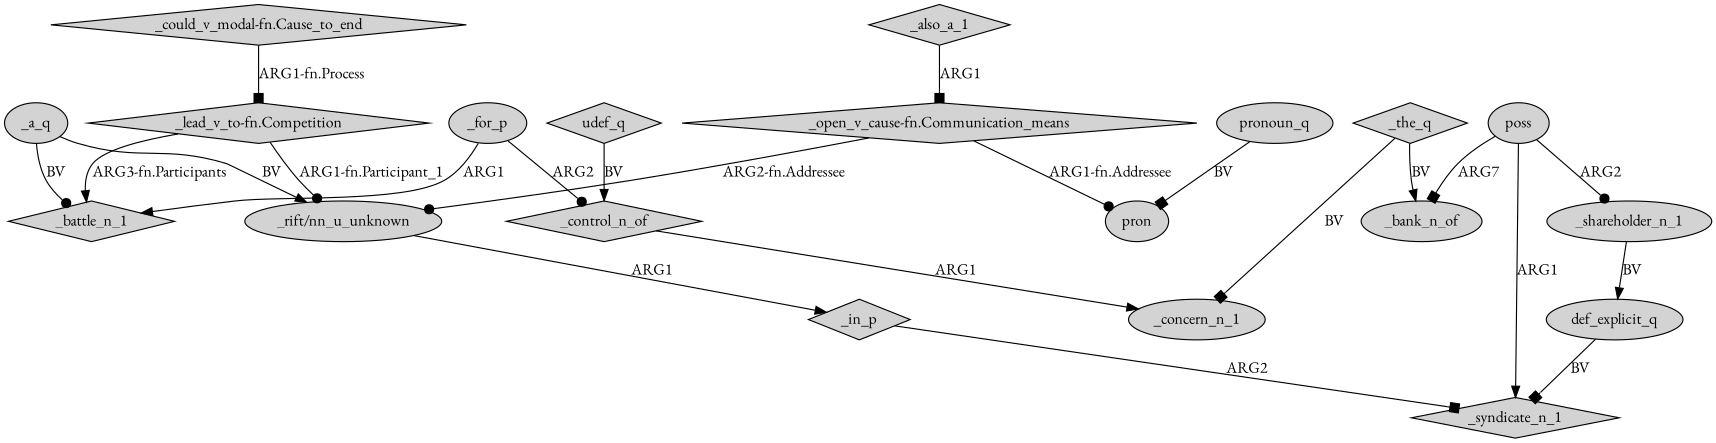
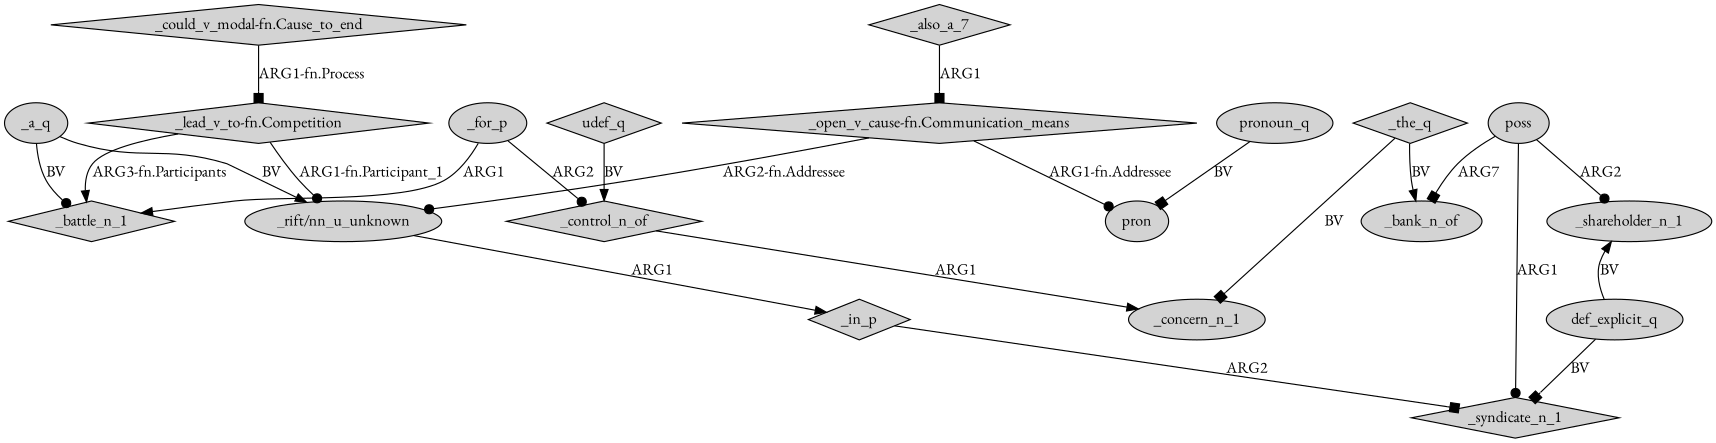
(939, 25) -> (939, 25)
(1623, 265) -> (1598, 275)
(1517, 266) -> (1517, 266)
